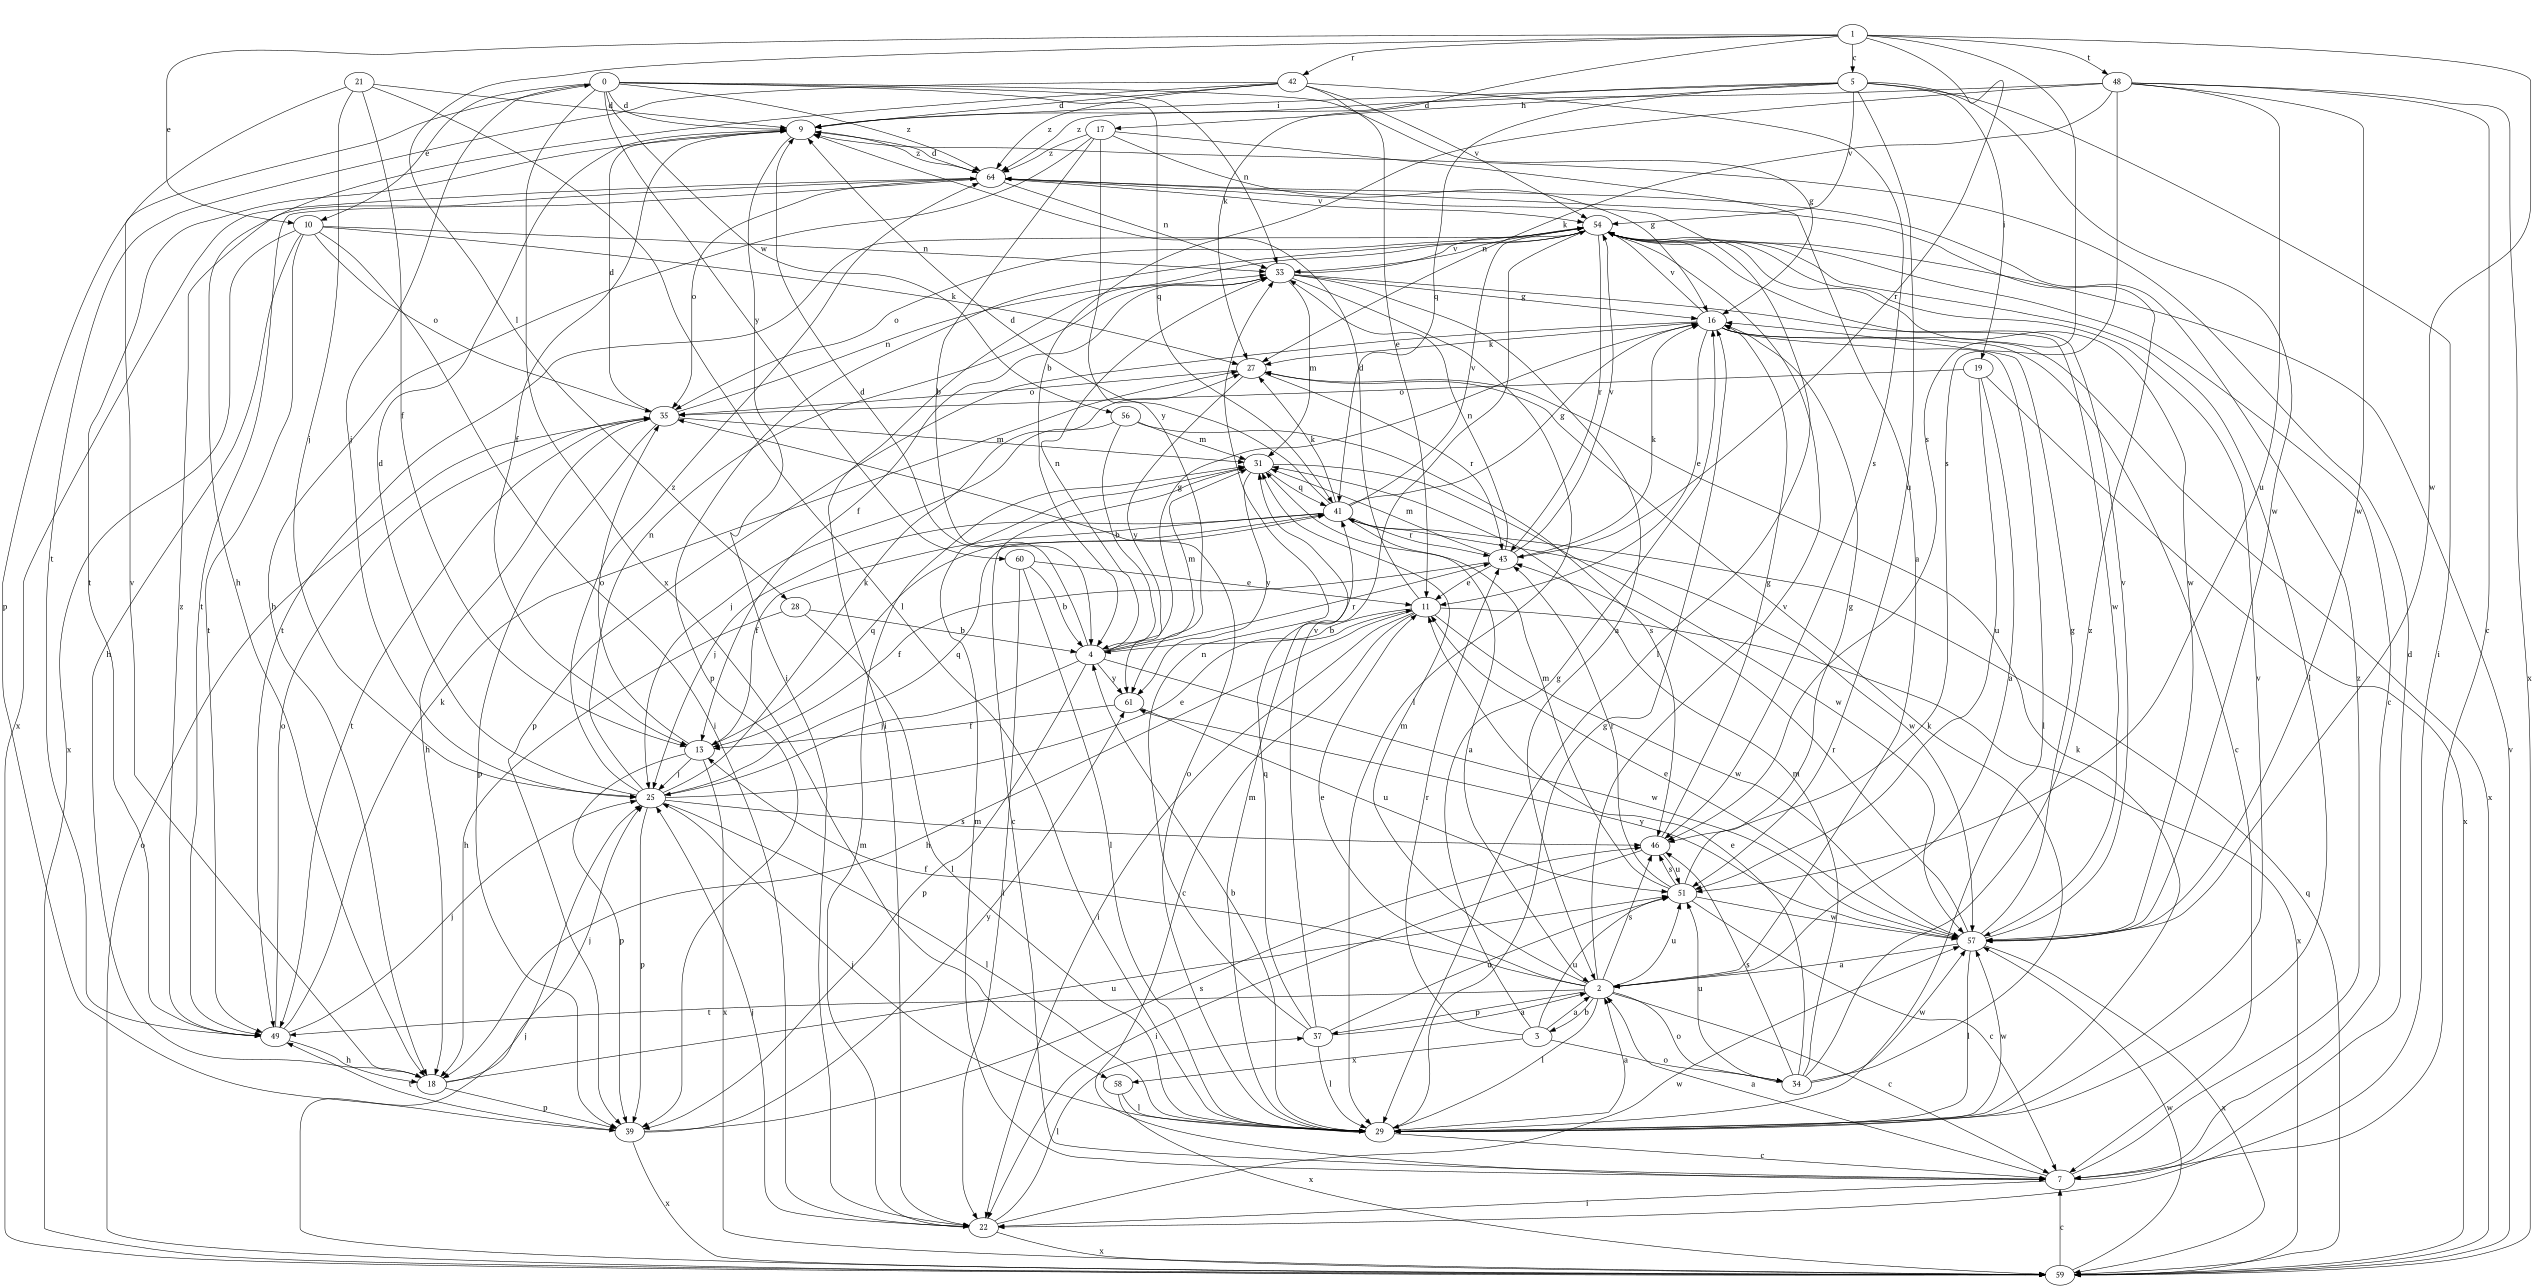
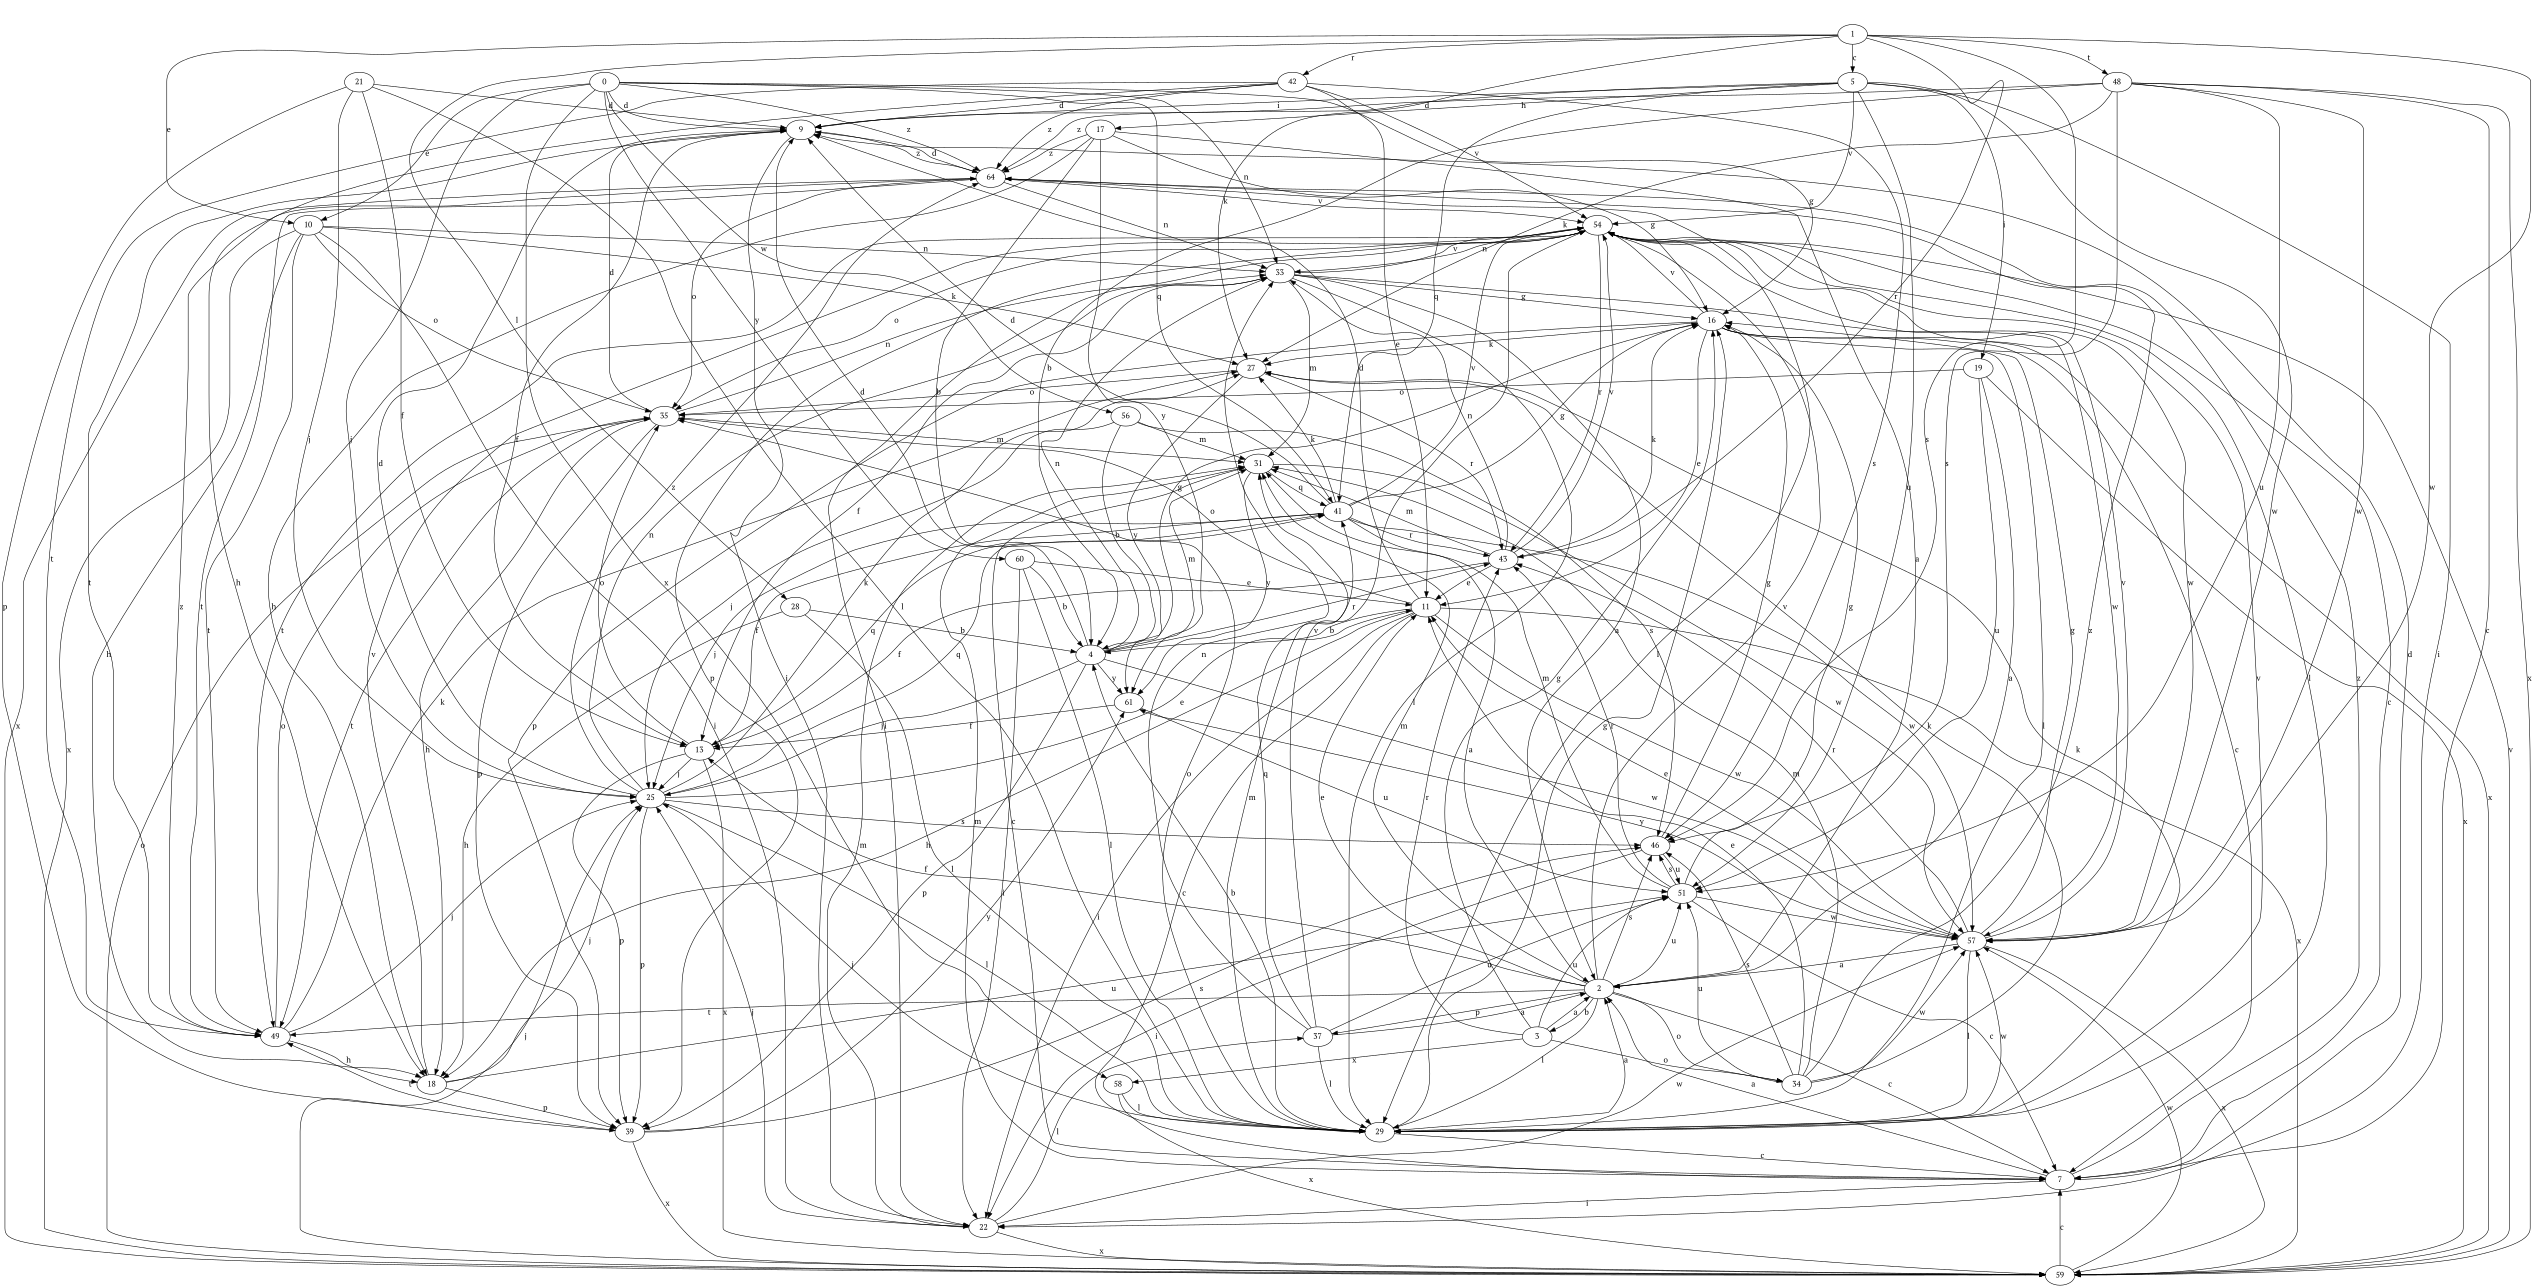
none -> (1065, 452)
(130, 471) -> (660, 378)
(2140, 755) -> none
